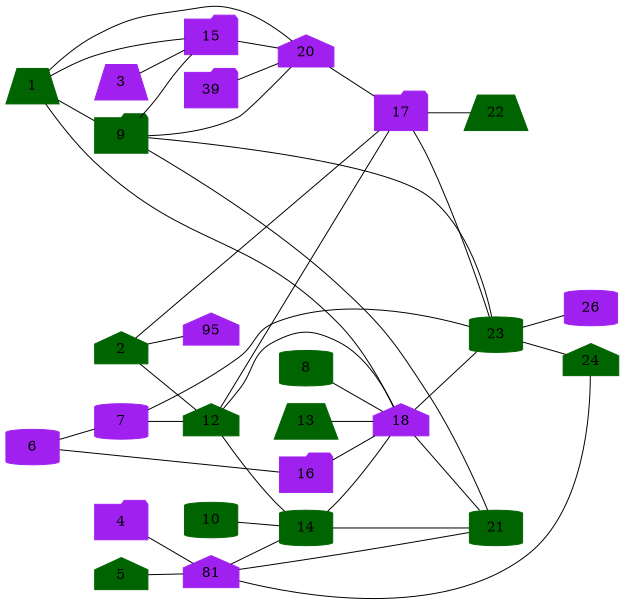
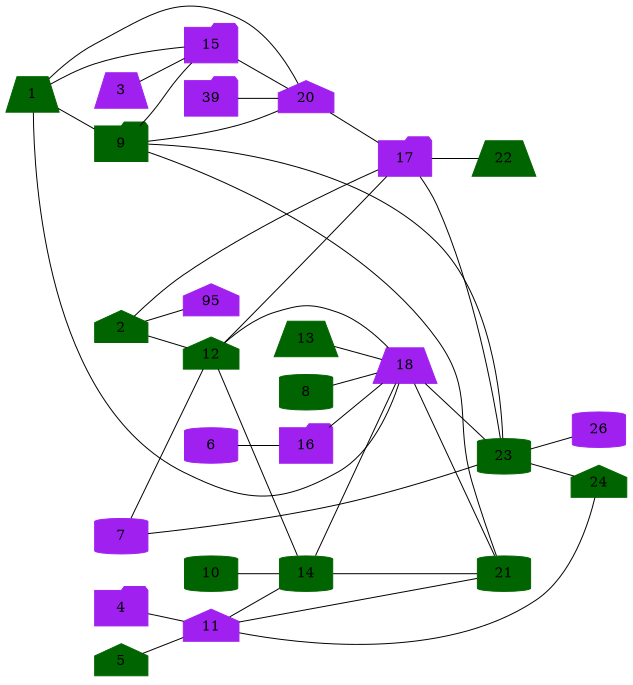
(401, 421) -> (405, 366)
(77, 434) -> none
(211, 573) -> (211, 627)
